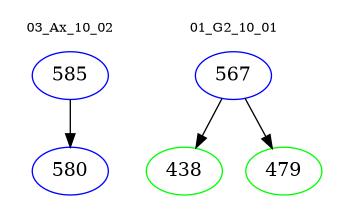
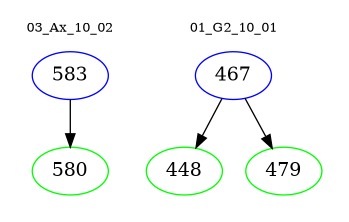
(70, 76) -> (70, 76)
(233, 76) -> (233, 76)
(70, 171) -> (70, 171)
(184, 171) -> (184, 171)
